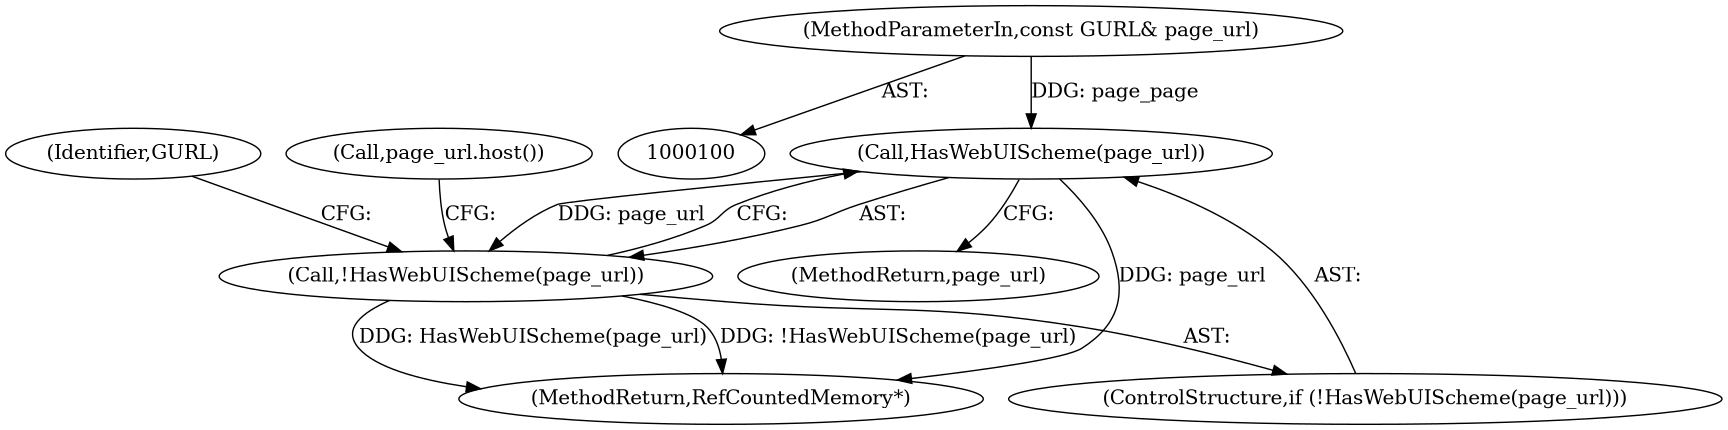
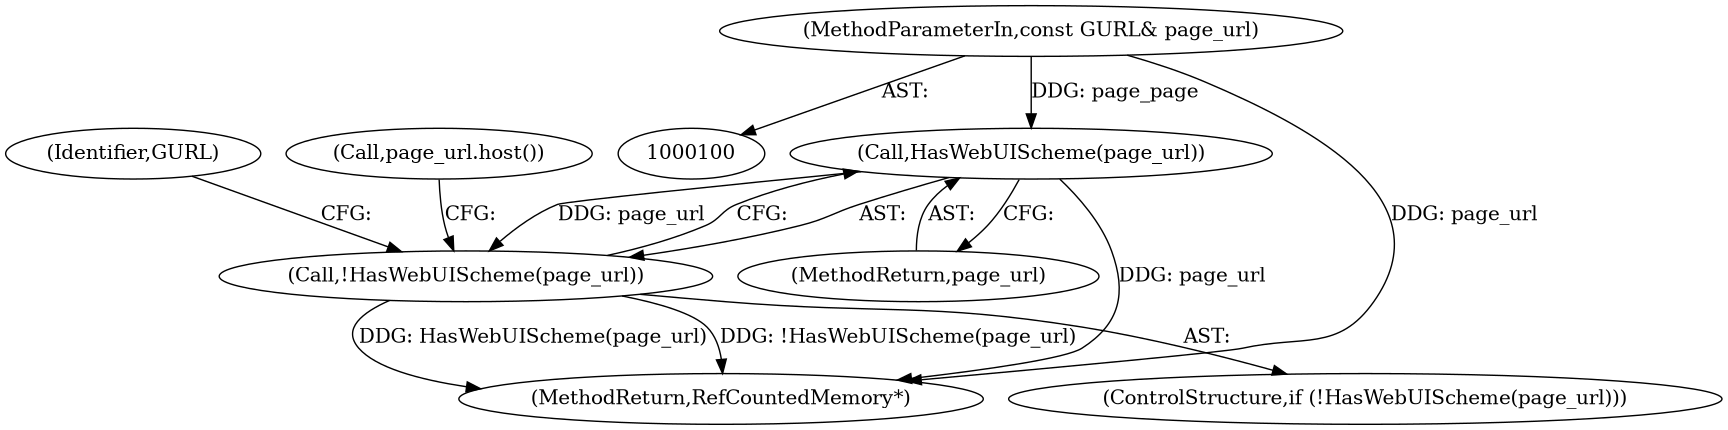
(1271, 250) -> (923, 214)
none -> (1352, 324)
